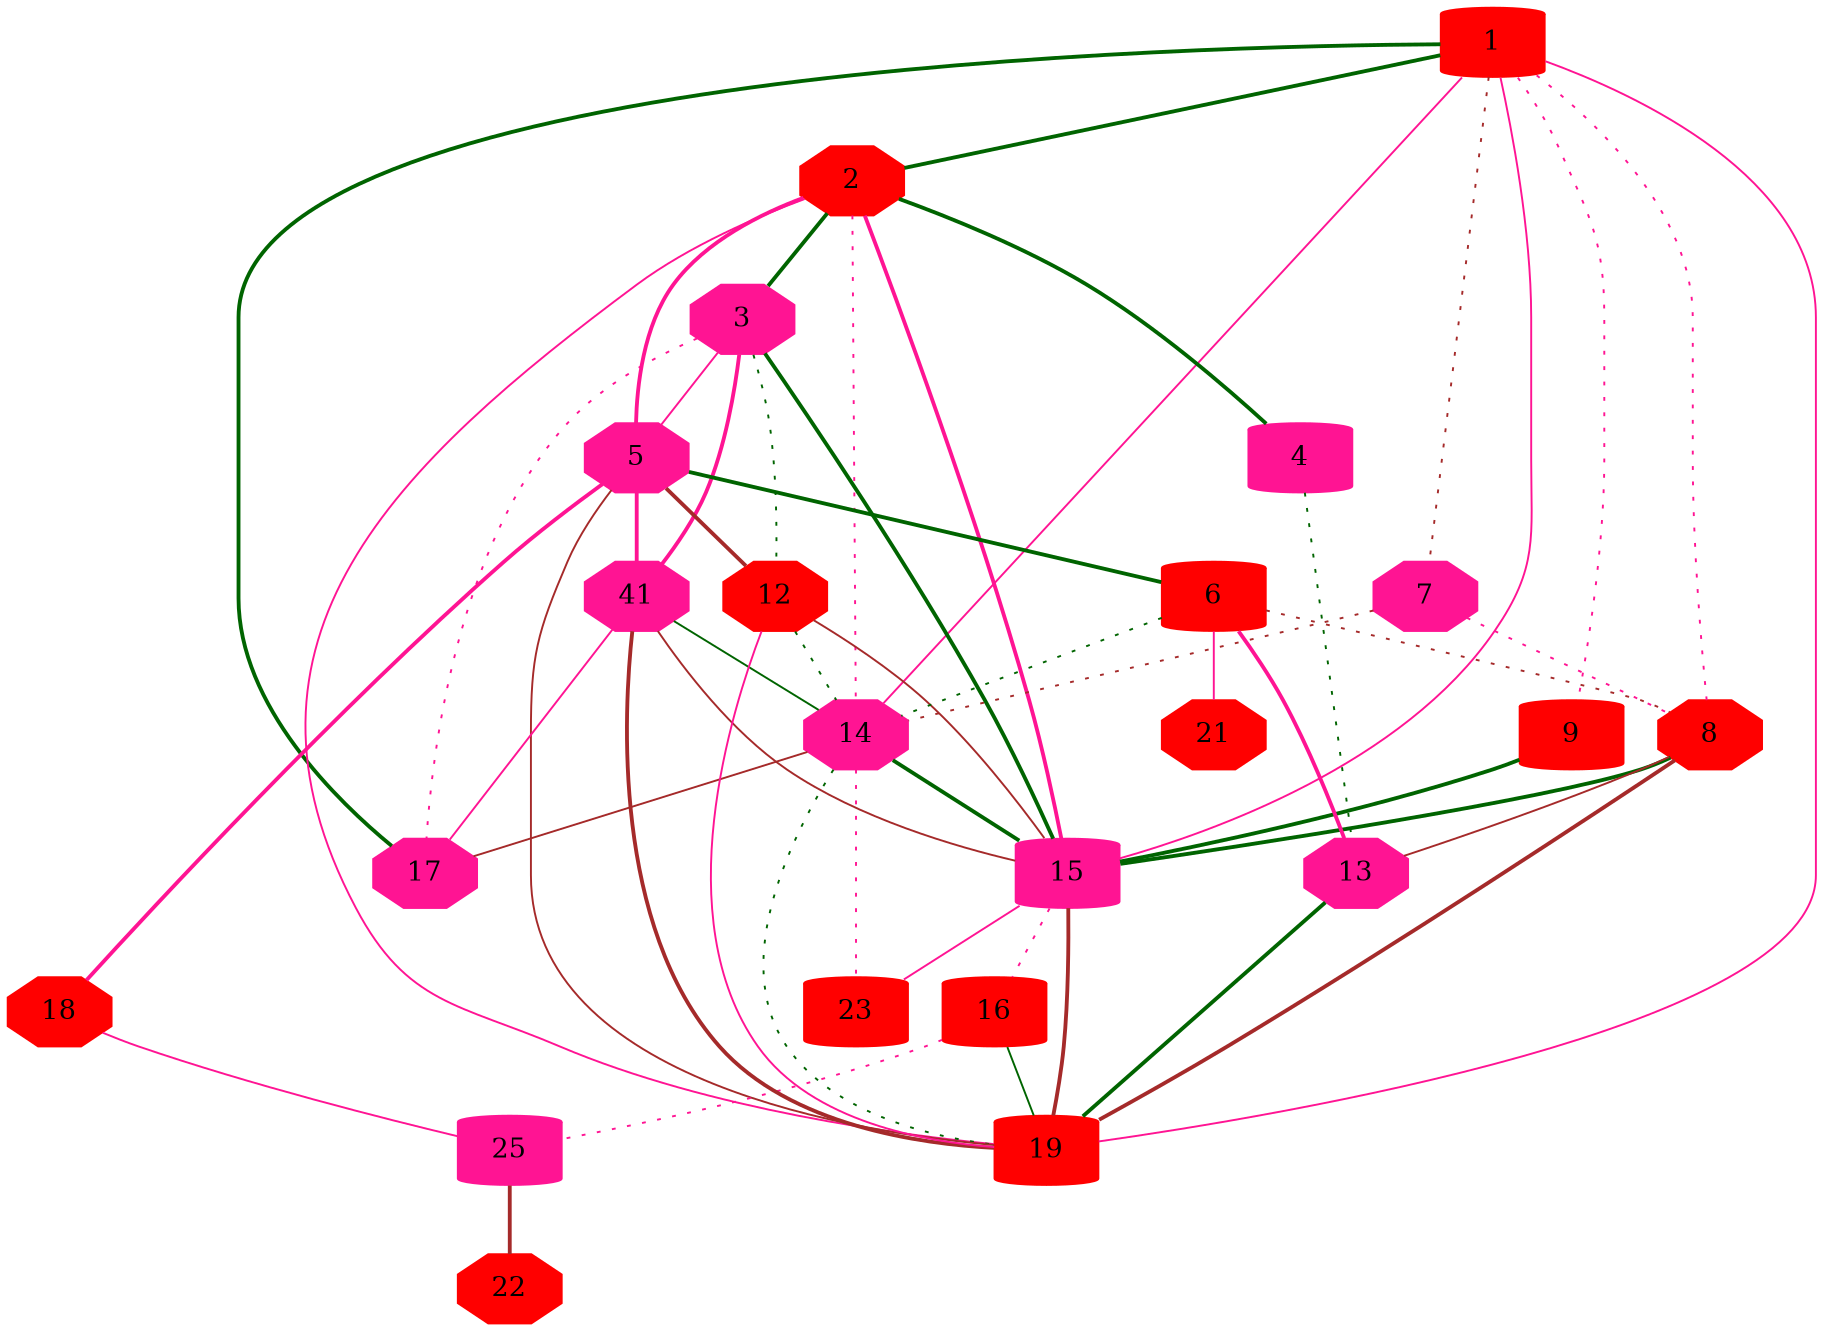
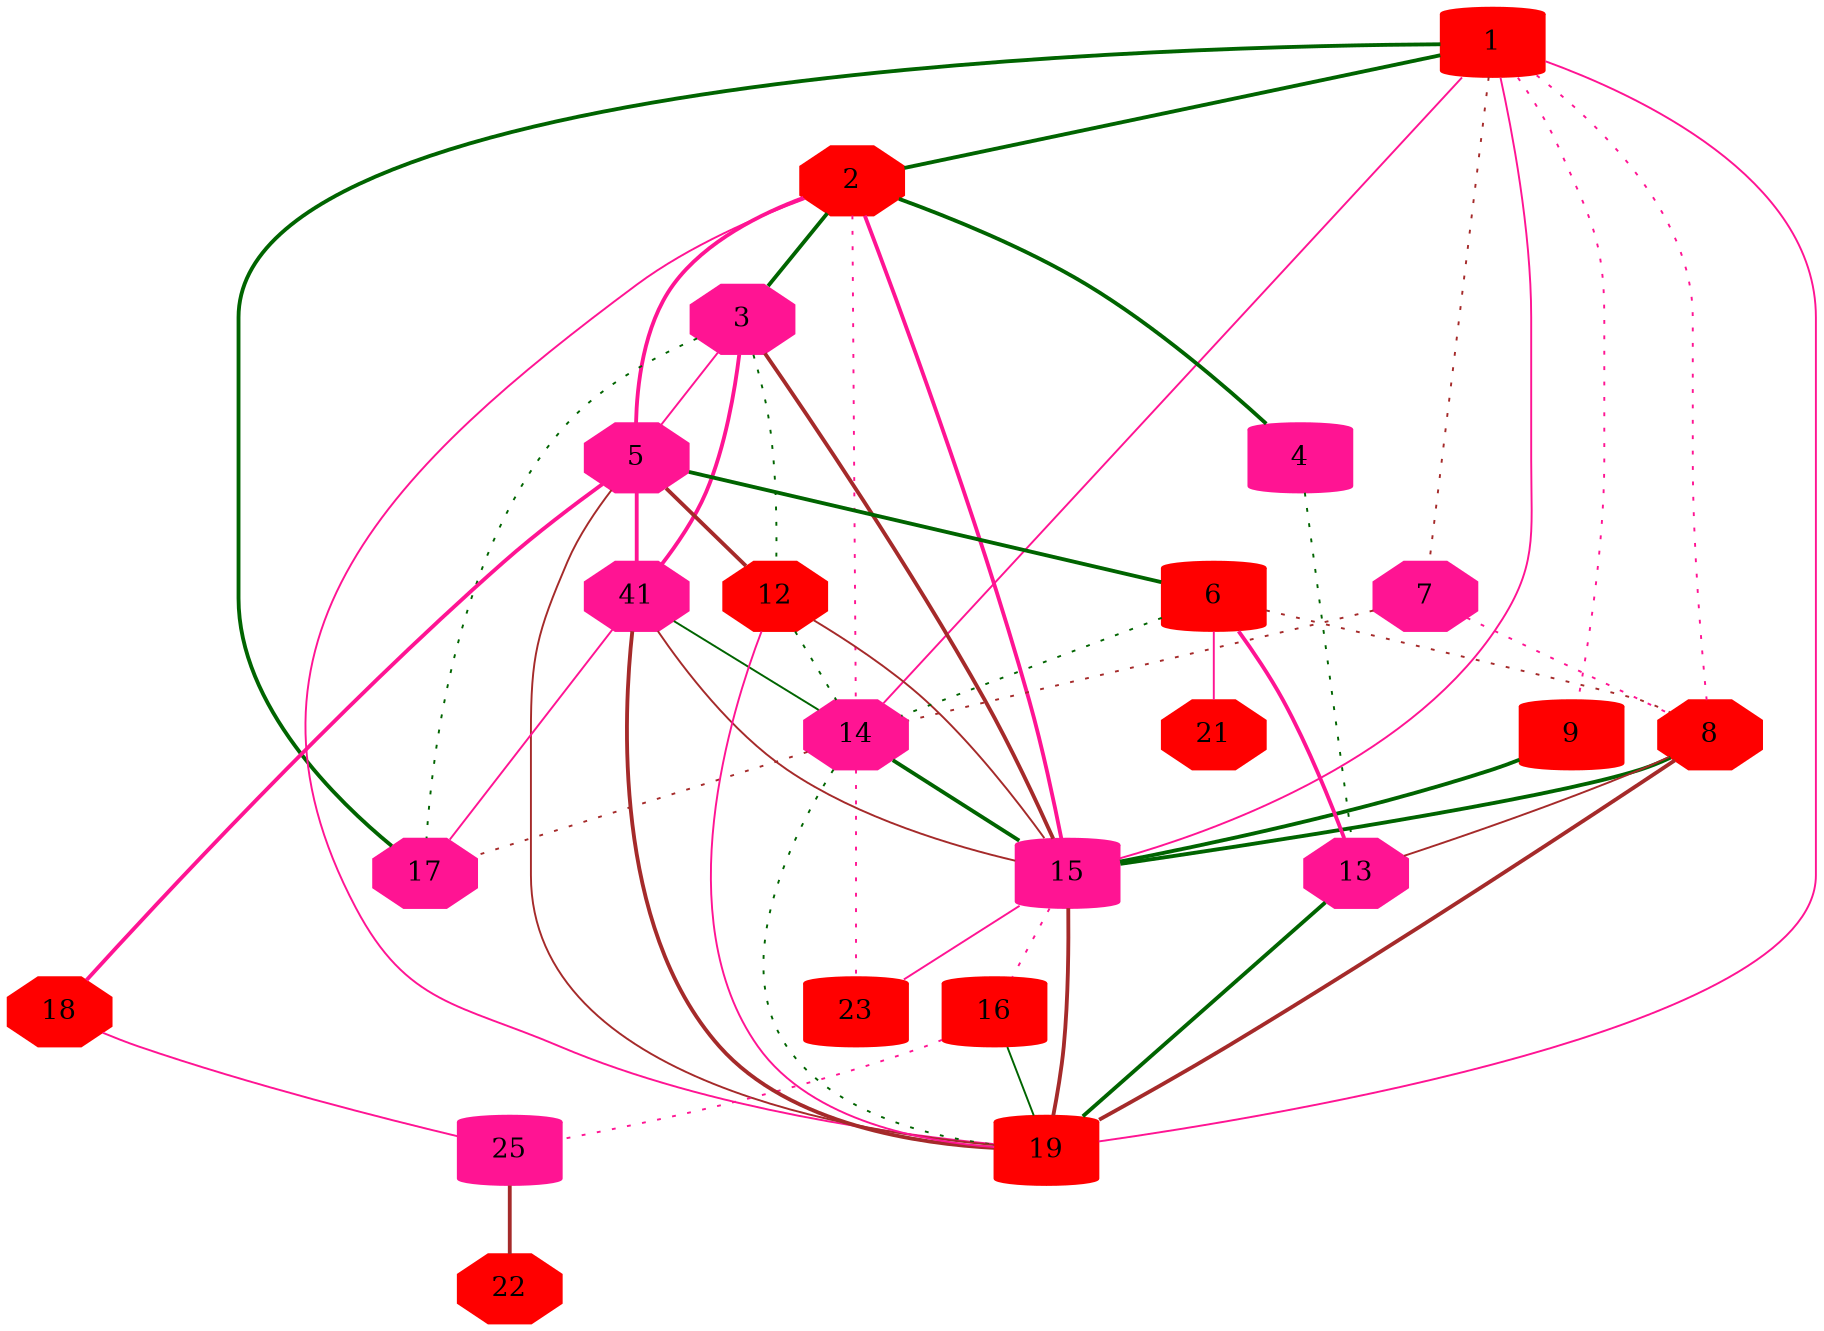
(492, 546) -> (492, 546)
(920, 590) -> (920, 590)
(649, 801) -> (649, 801)
